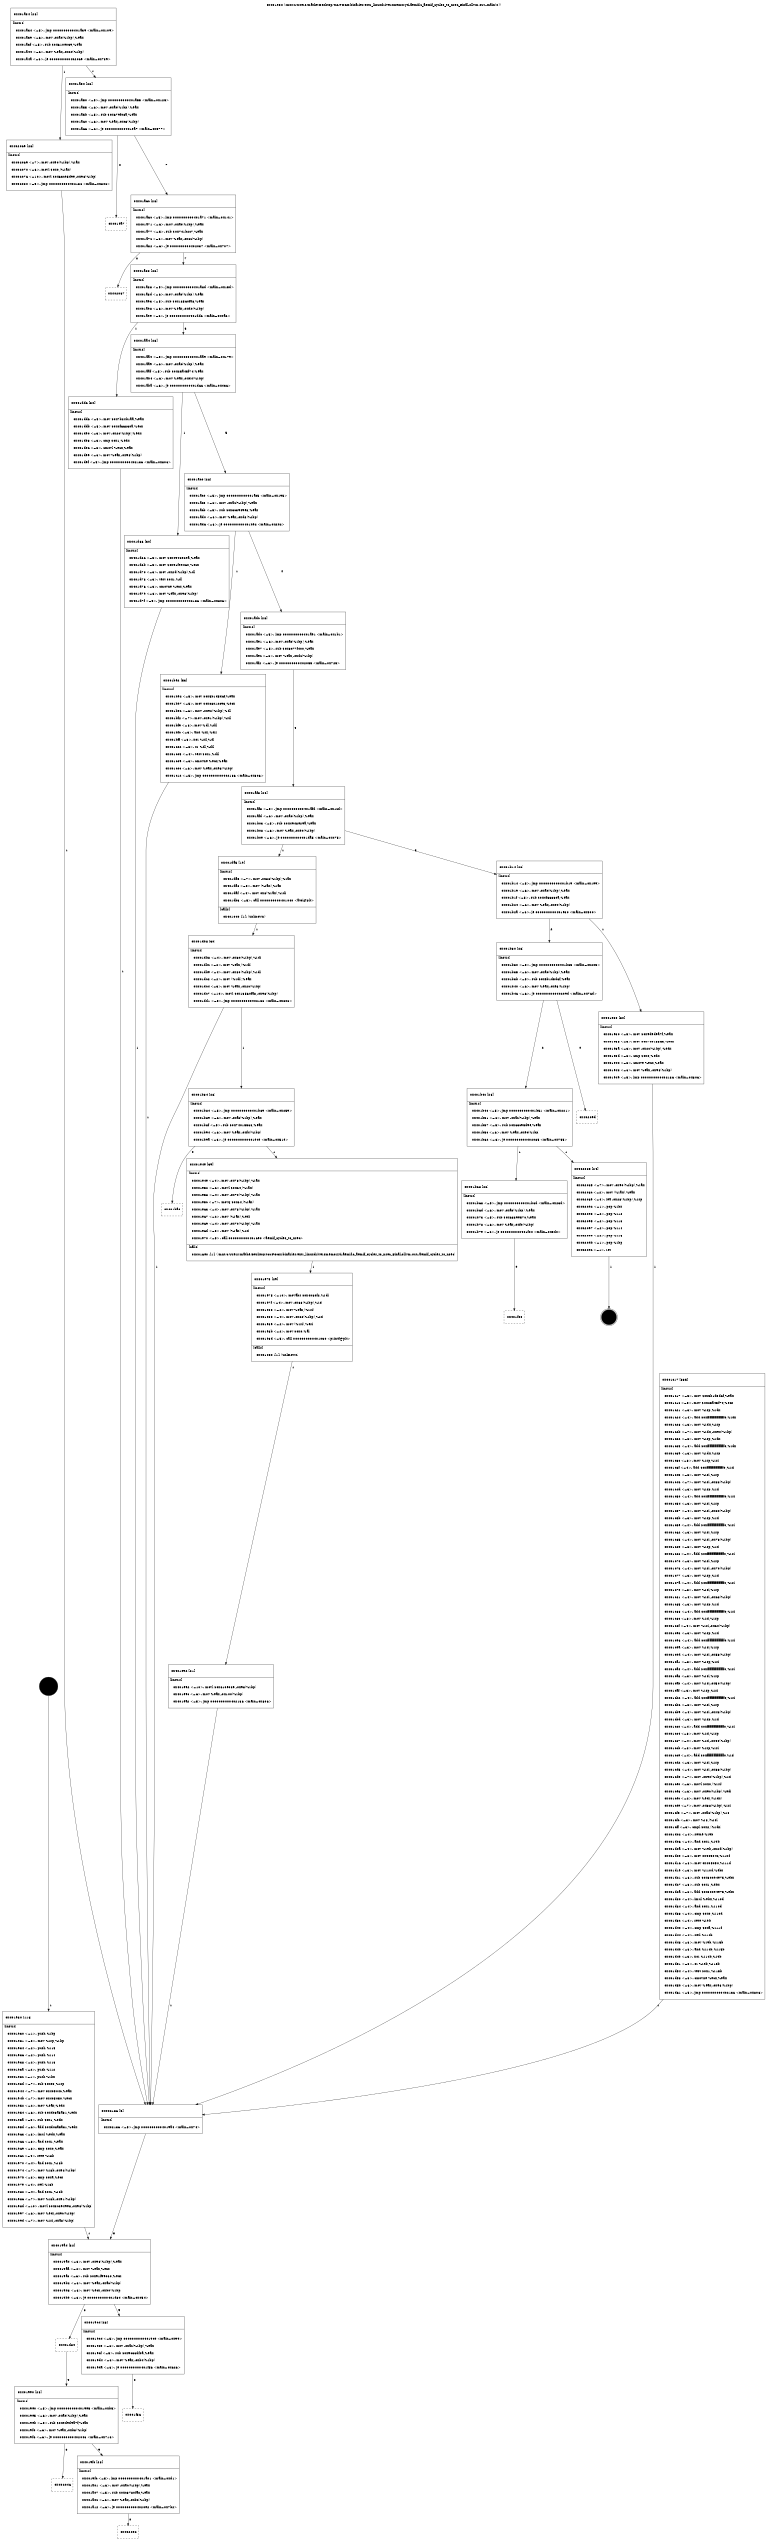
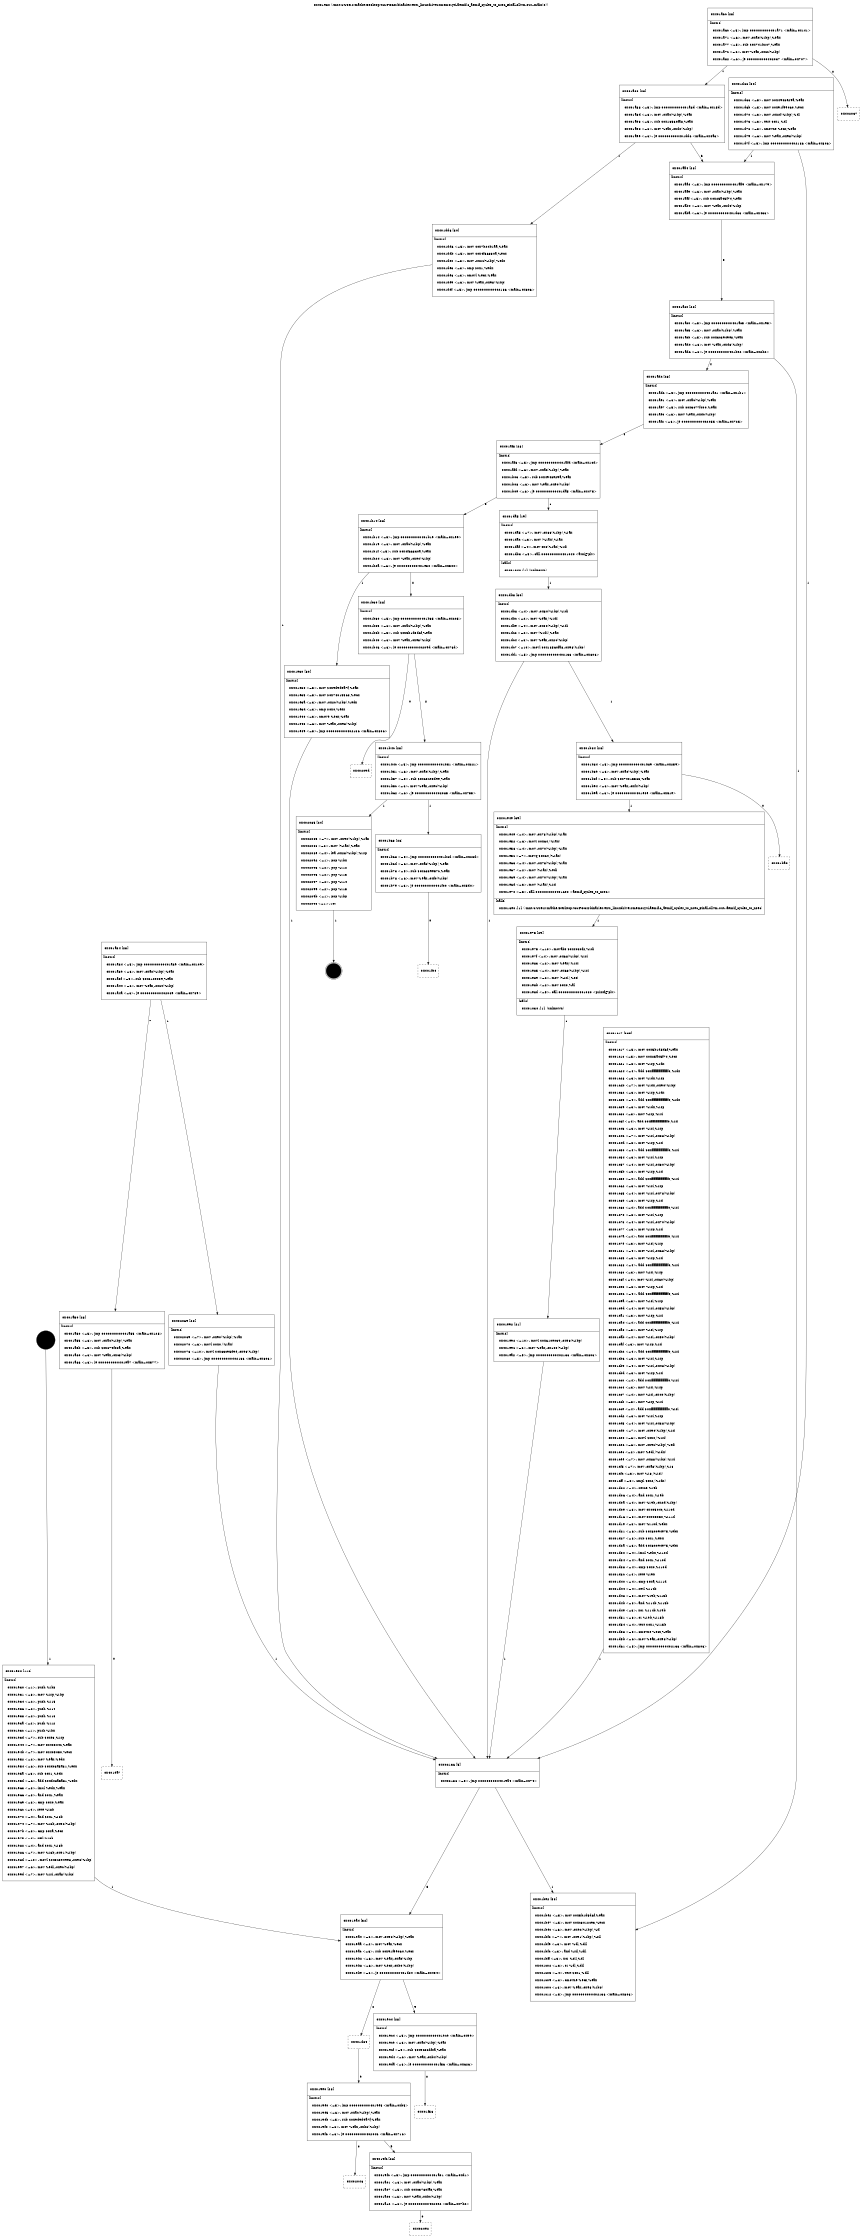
(150, 164) -> none
(180, 463) -> (749, 155)
(146, 1440) -> (524, 1839)
